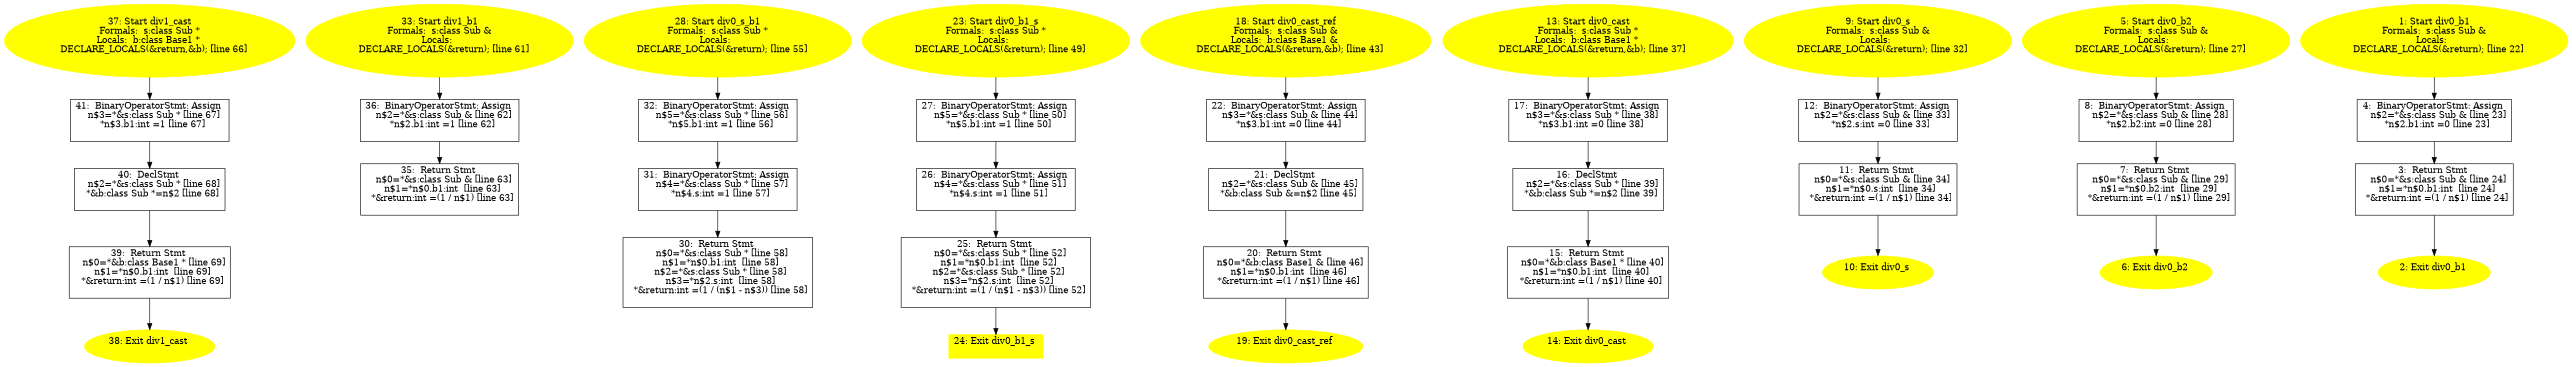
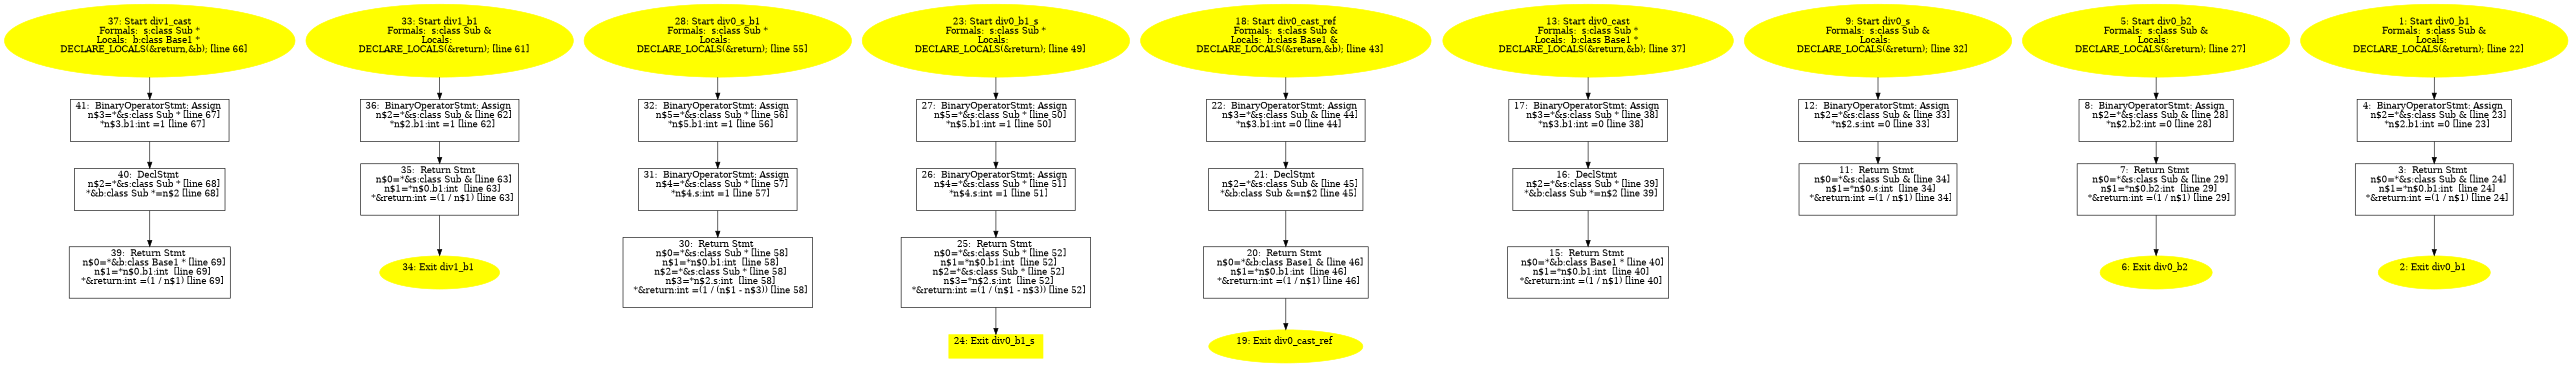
none -> (440, 272)
(1878, 272) -> none
(150, 346) -> none
(1588, 346) -> none
